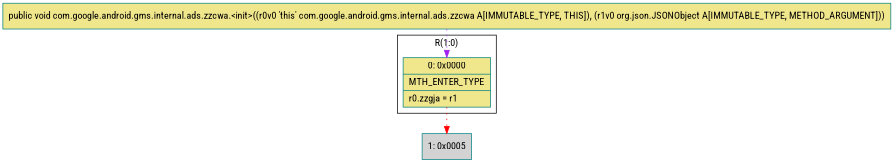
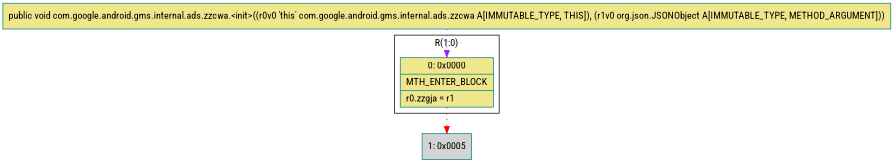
(447, 82) -> (447, 82)
